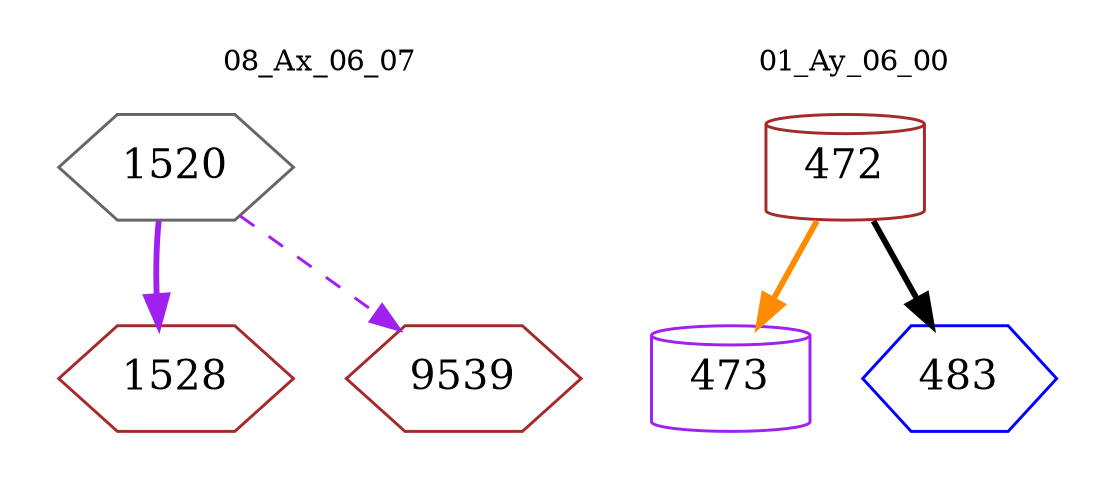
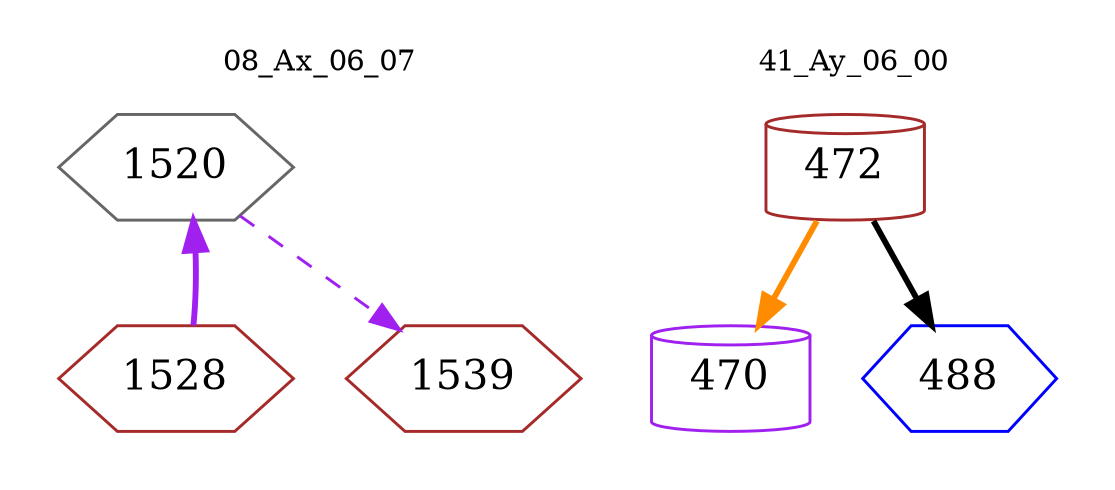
(854, 63) -> (854, 63)
(156, 259) -> (196, 288)
(464, 379) -> (464, 379)
(731, 379) -> (731, 379)
(960, 379) -> (960, 379)
